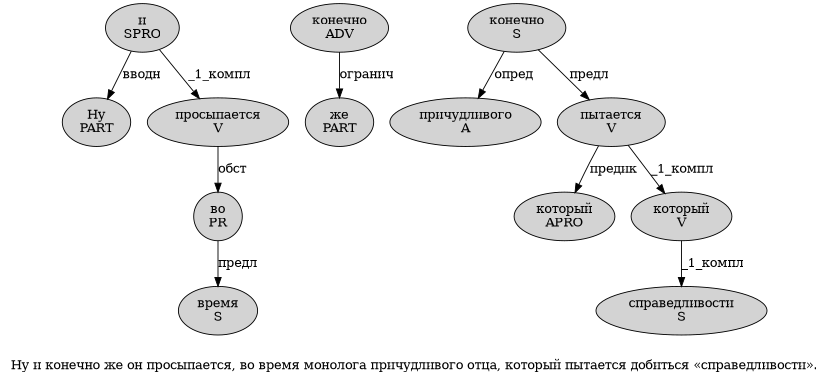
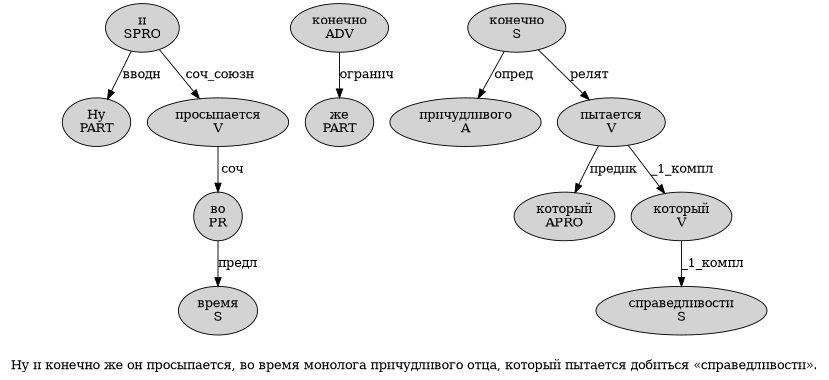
(220, 75) -> (220, 75)
(589, 75) -> (589, 75)
(232, 169) -> (232, 169)
